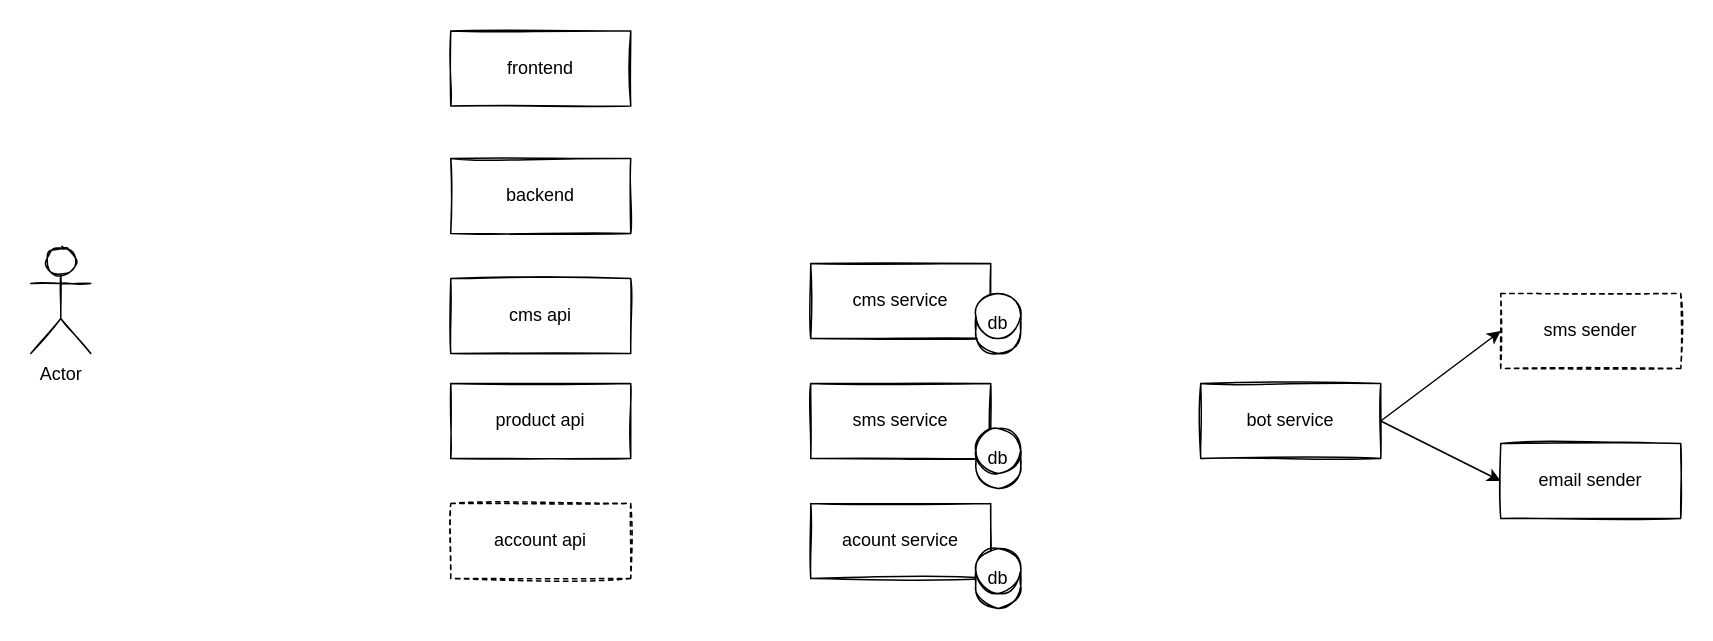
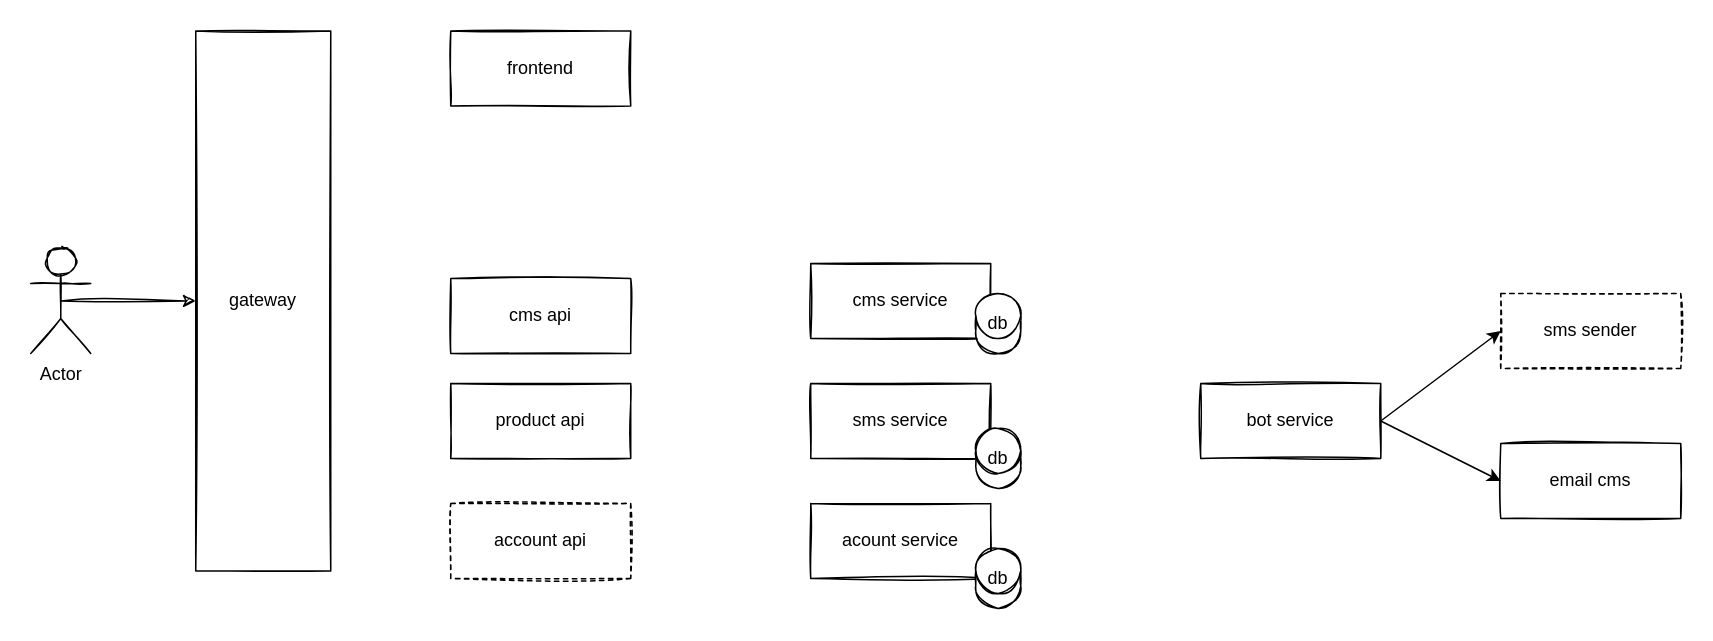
(541, 196) -> none
none -> (124, 301)
none -> (263, 301)
(1591, 481) -> (1591, 481)
